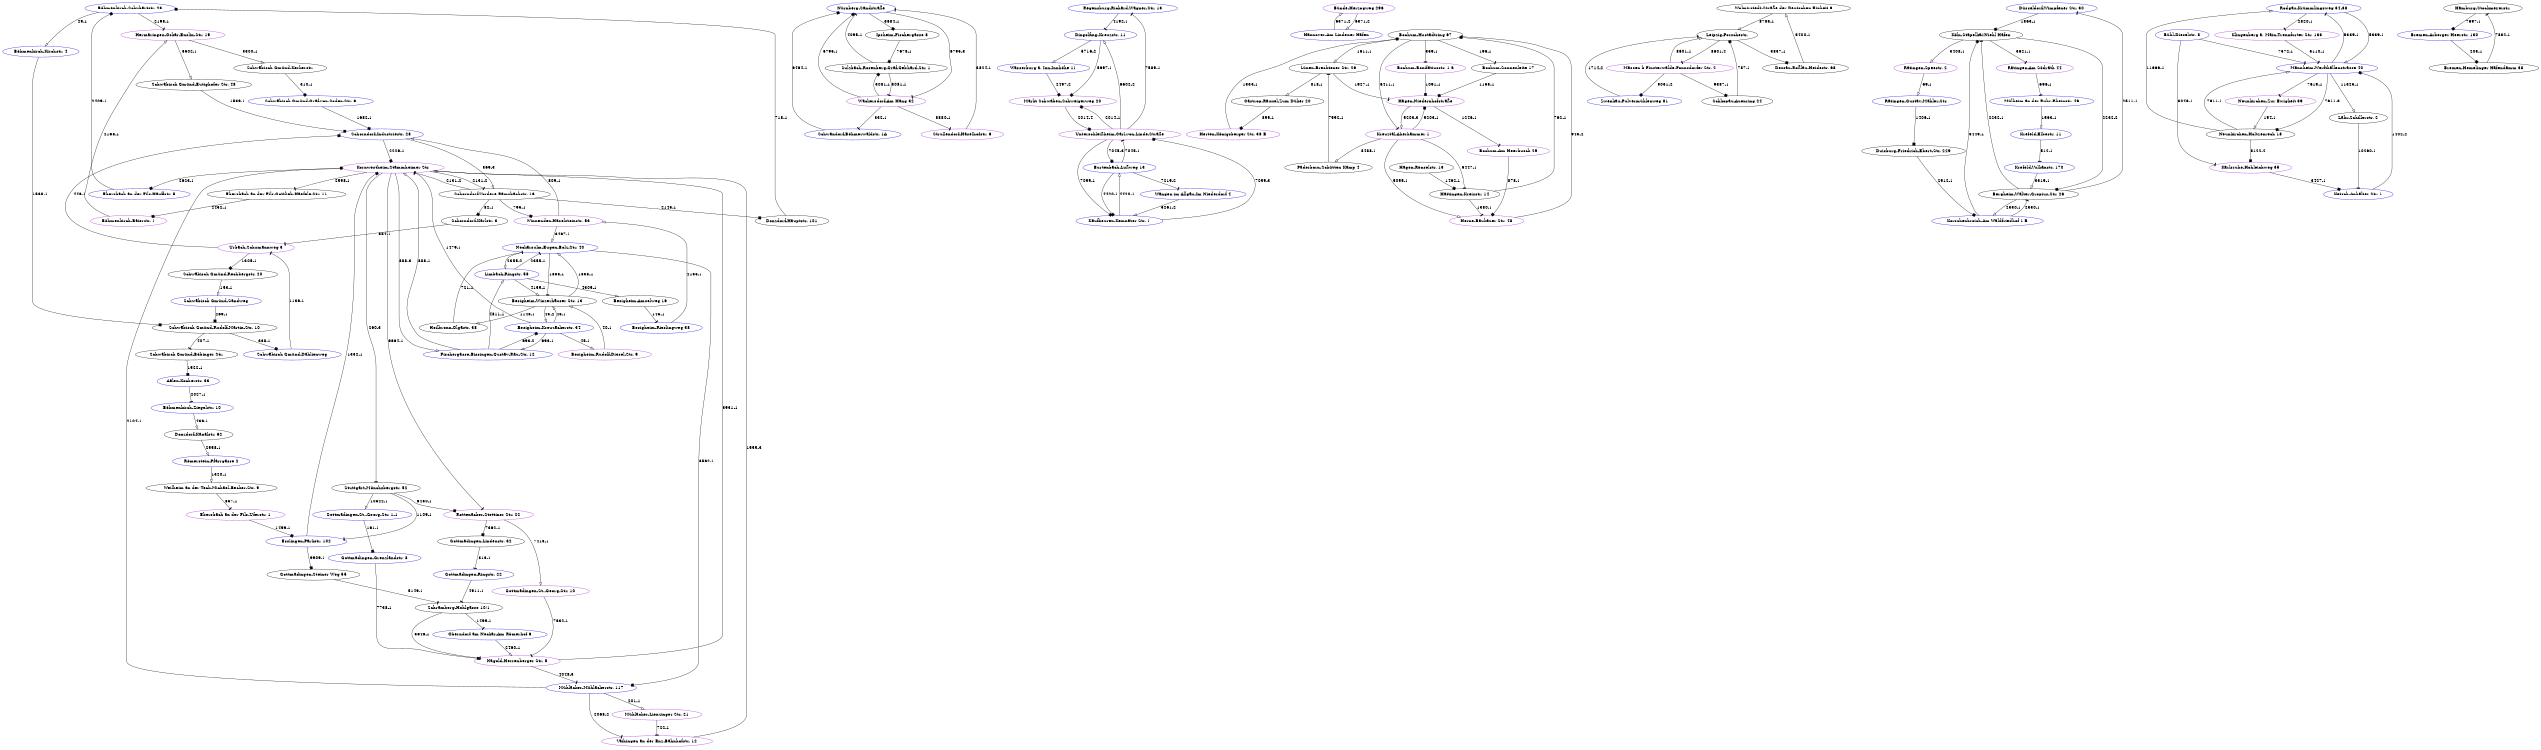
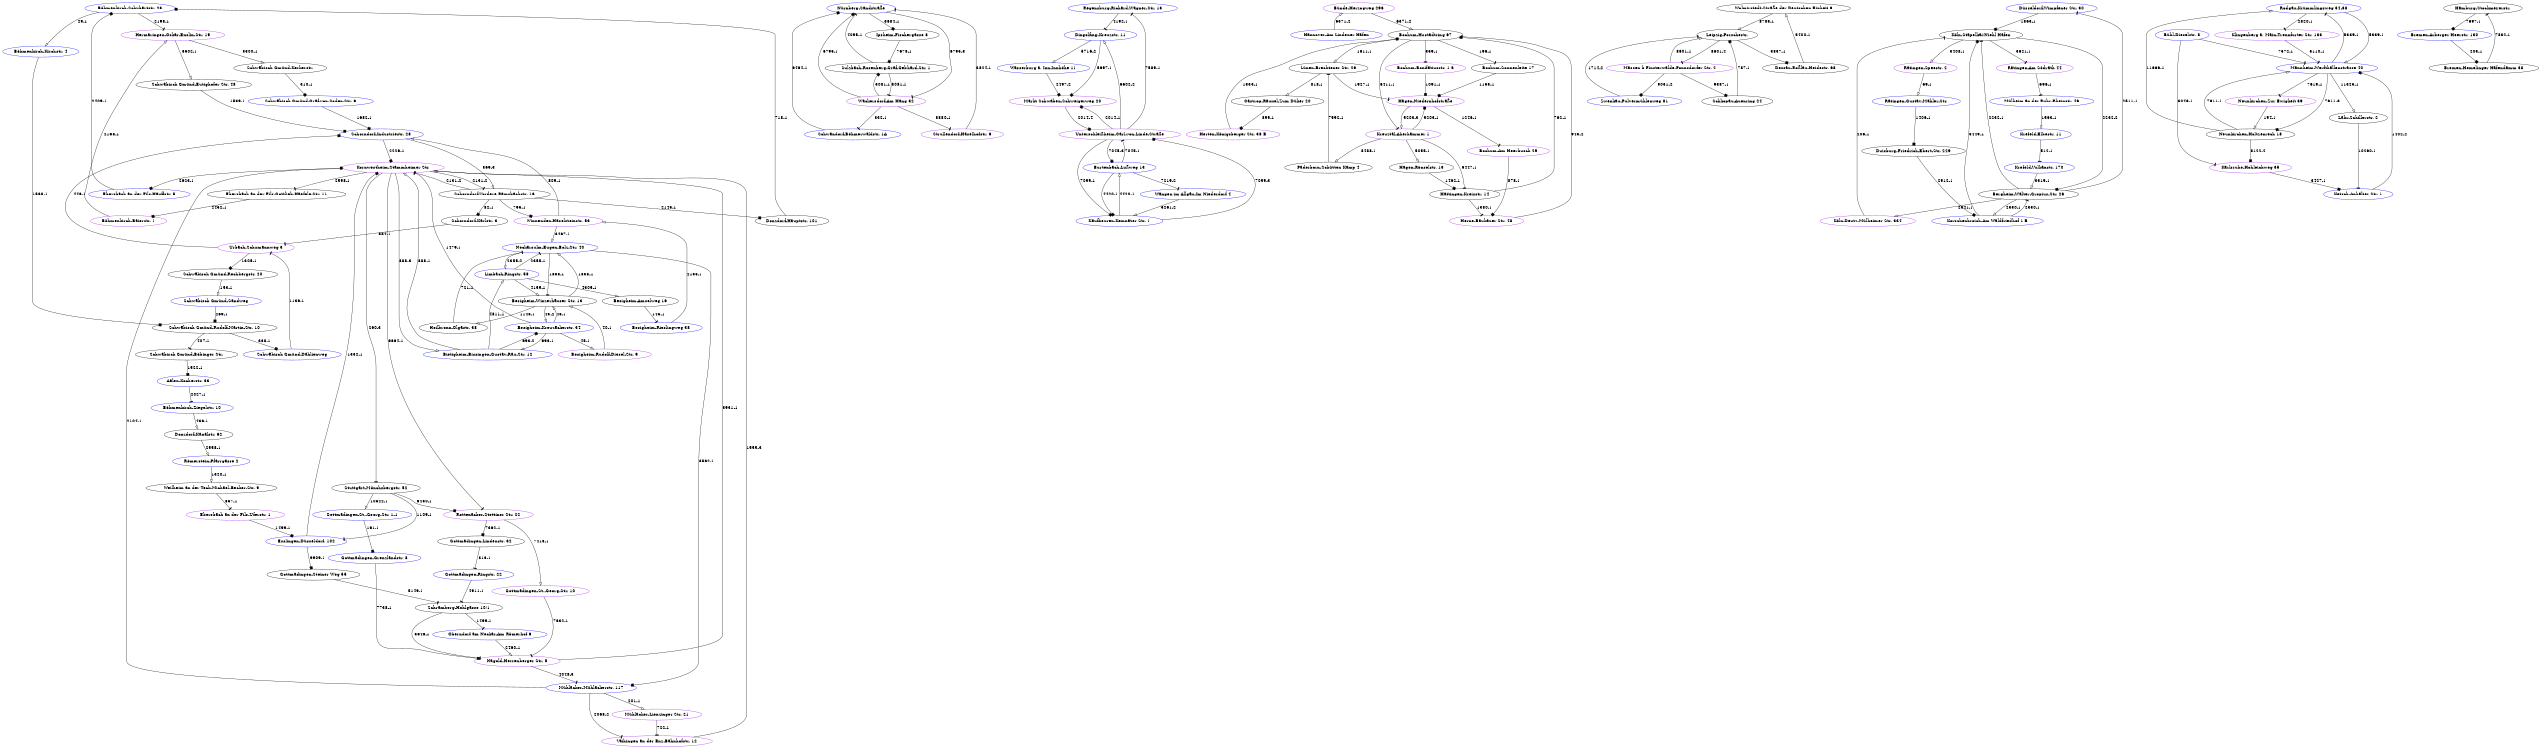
(1354, 21) -> (1391, 21)
(1402, 192) -> (1412, 150)
none -> (1868, 221)
(488, 355) -> (488, 355)
(306, 541) -> (306, 541)
